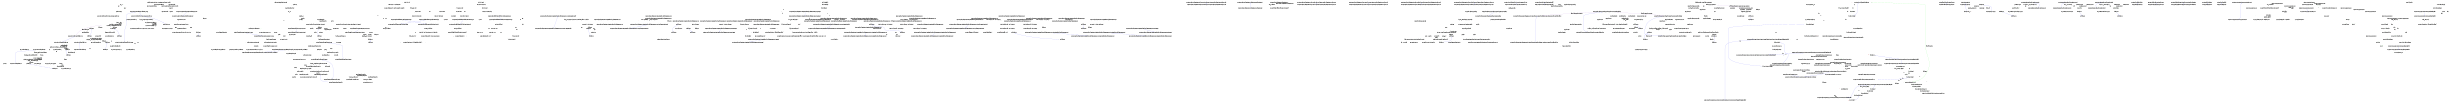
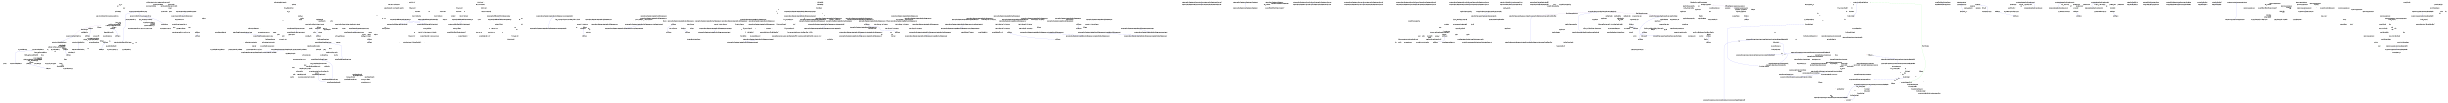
(2119, 6) -> (2113, 6)
